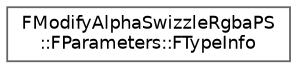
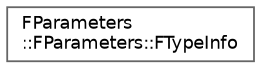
(149, 34) -> (131, 34)
